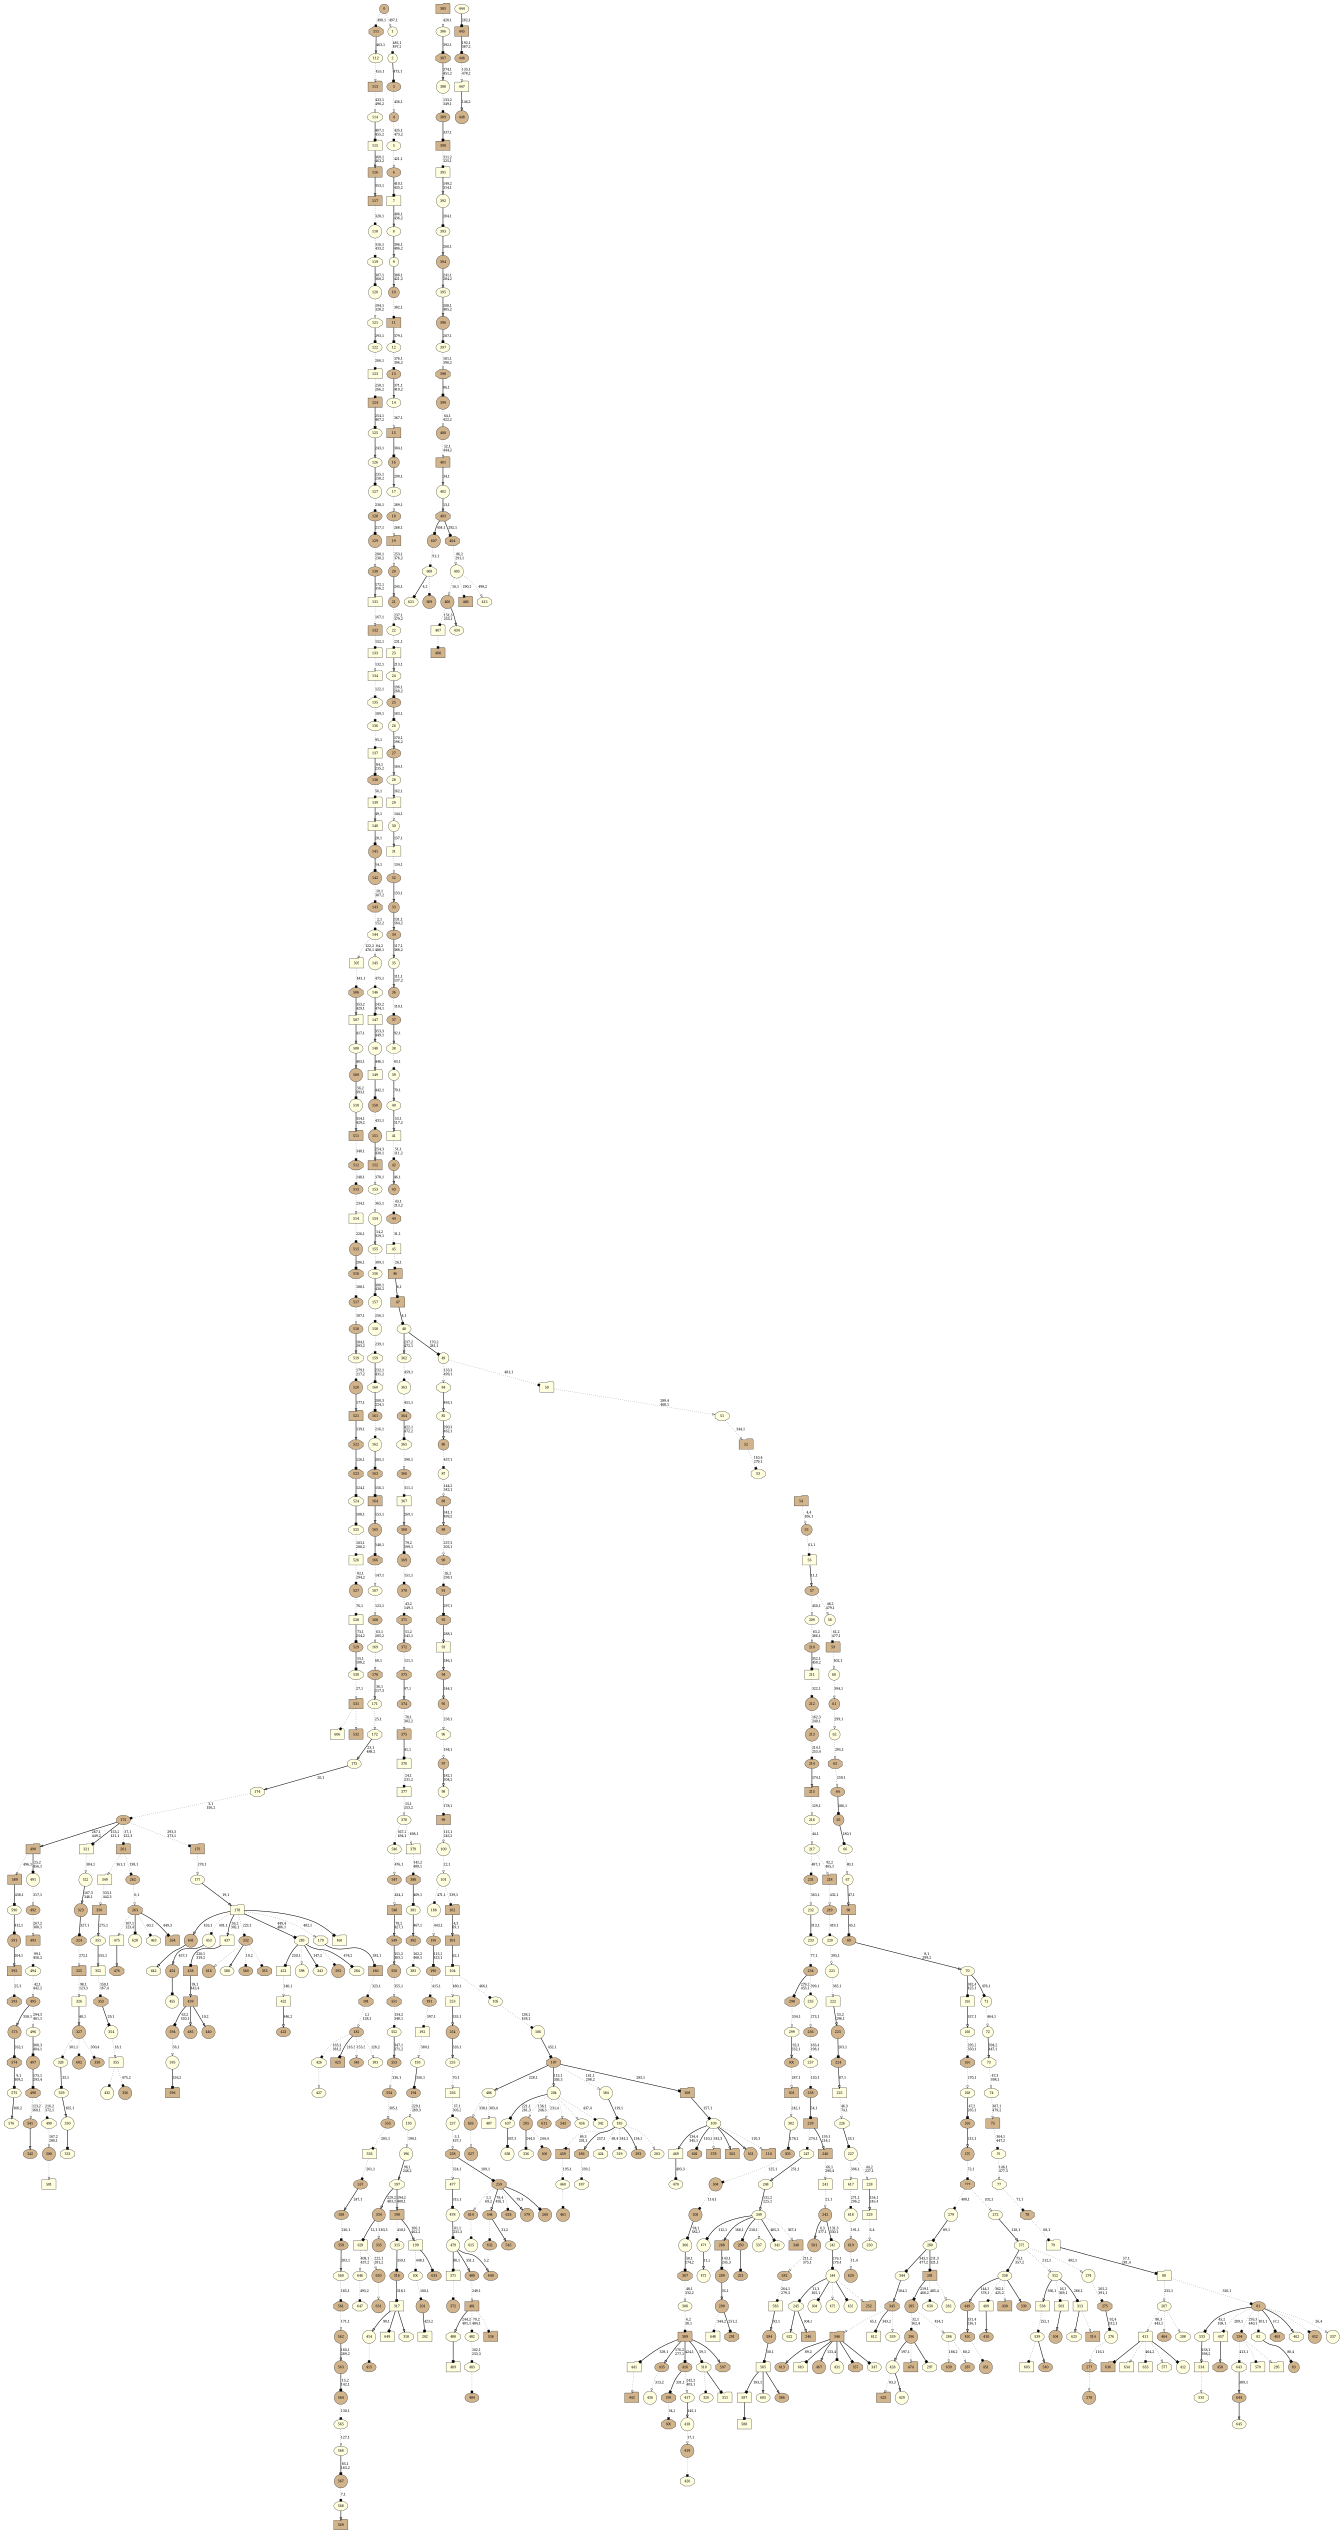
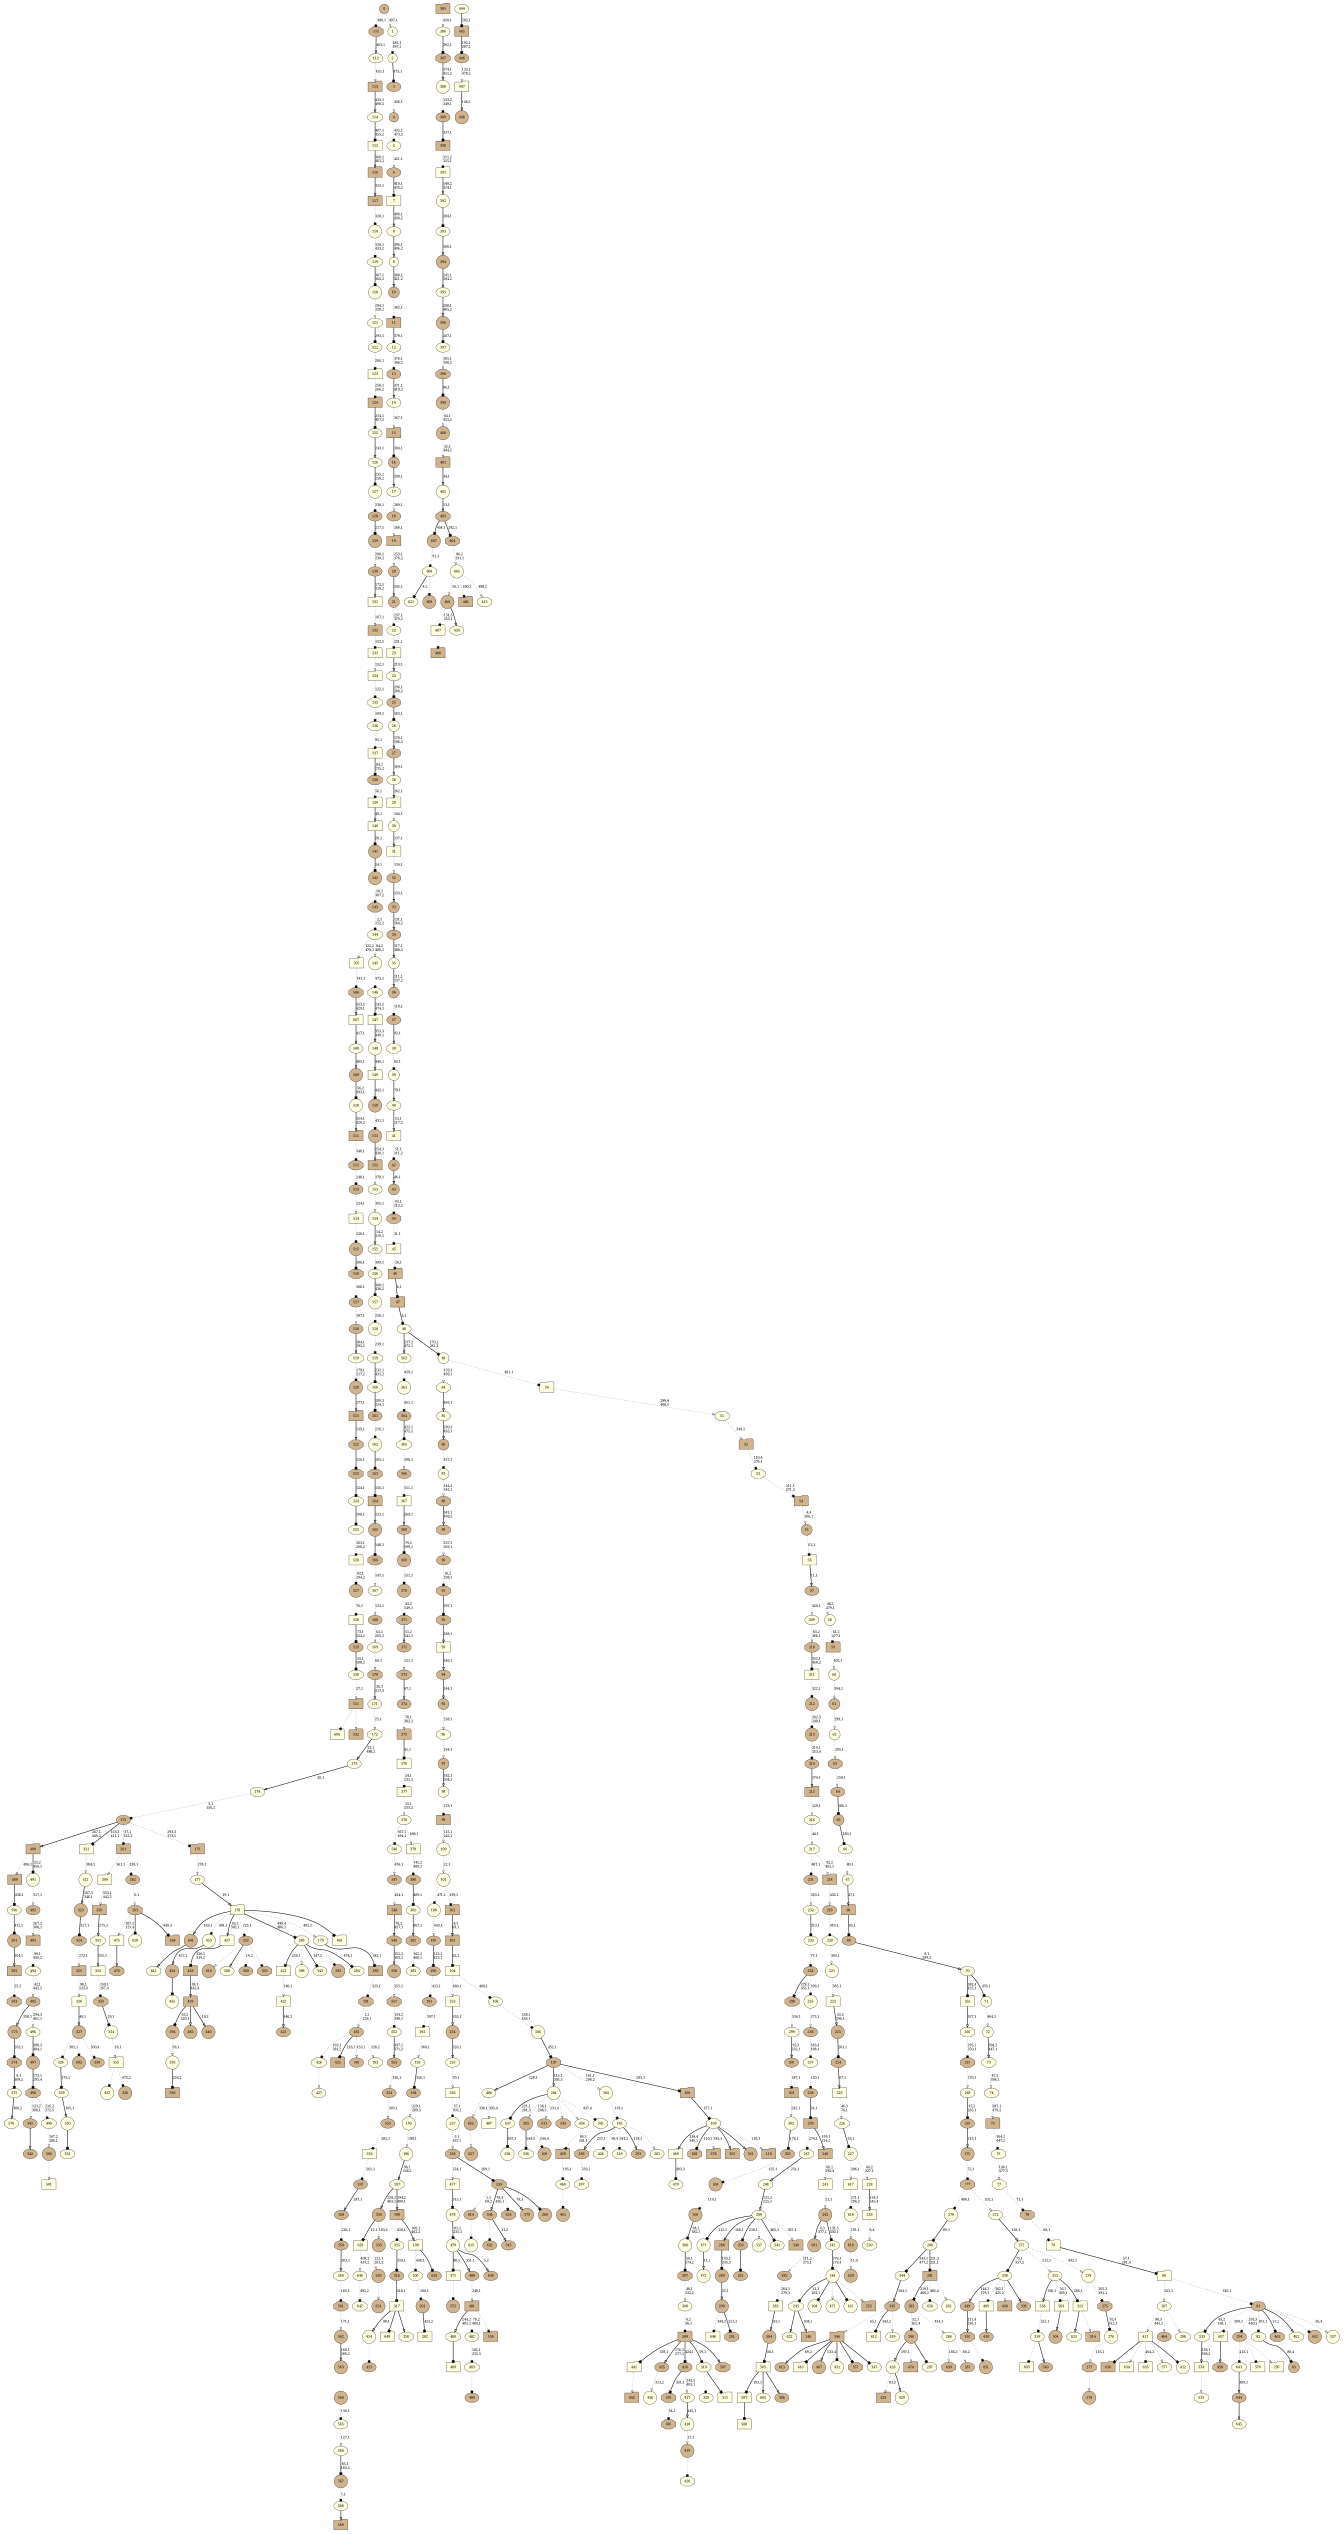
(375, 101) -> (375, 101)
none -> (778, 1486)
(154, 1941) -> none
(792, 2076) -> (792, 2076)
(66, 2078) -> (66, 2078)
(613, 2108) -> (613, 2108)
(341, 2381) -> none
